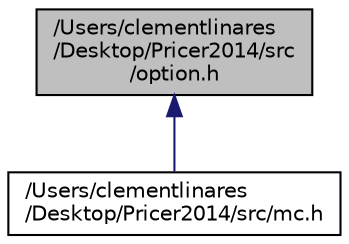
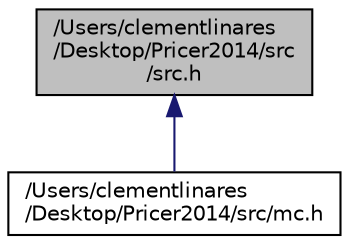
(174, 52) -> (174, 52)
